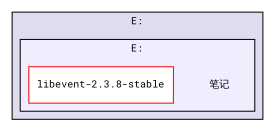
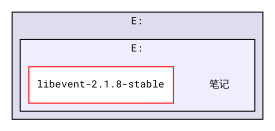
(101, 85) -> (101, 85)
